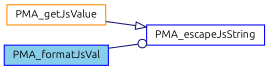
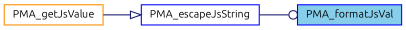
(123, 46) -> (274, 15)
